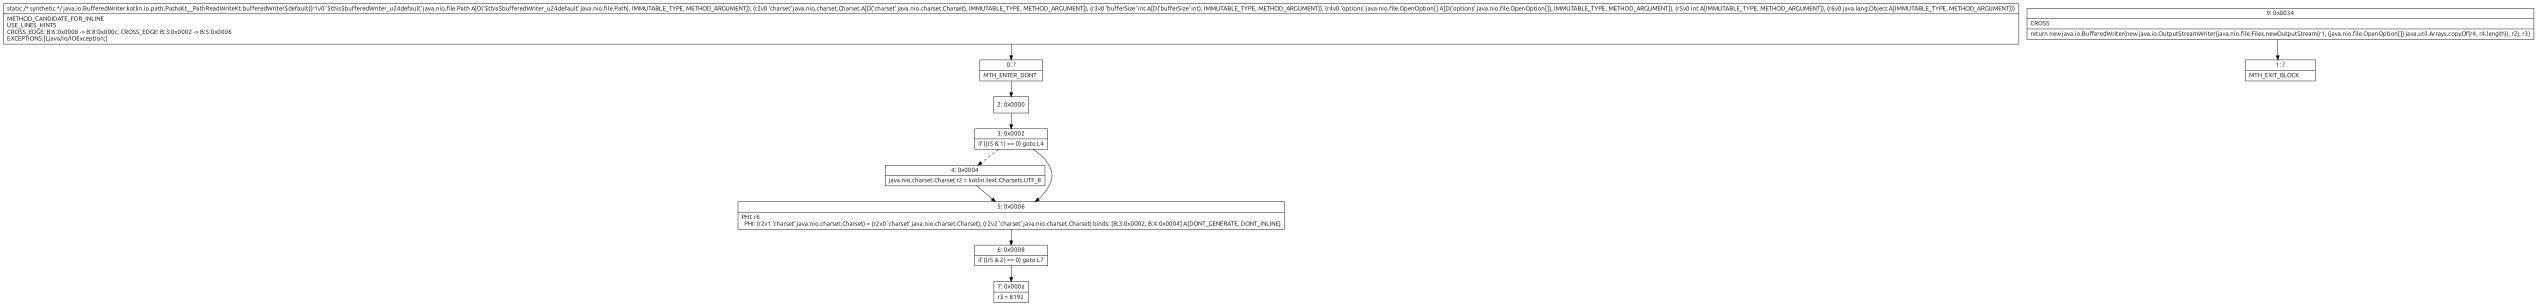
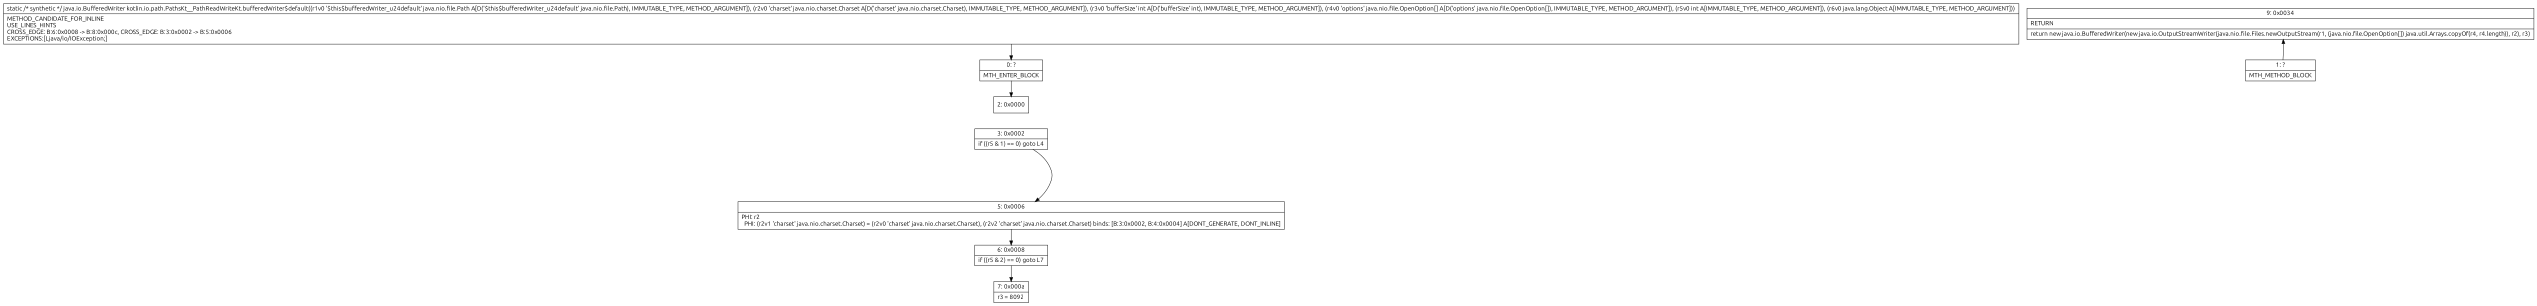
(2040, 23) -> (2042, 23)
(2277, 47) -> (2283, 52)
(1010, 75) -> (1011, 75)
(2274, 75) -> (2280, 75)
(1011, 119) -> none
(965, 176) -> none
(752, 217) -> (752, 217)
(1011, 297) -> (1011, 297)
